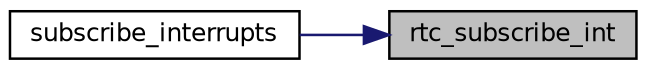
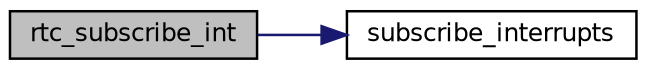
(332, 35) -> (290, 35)
